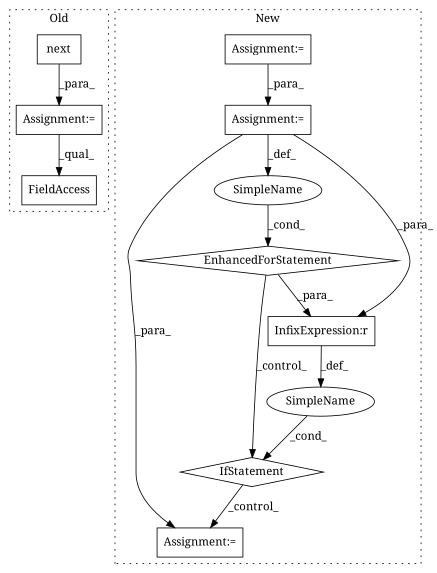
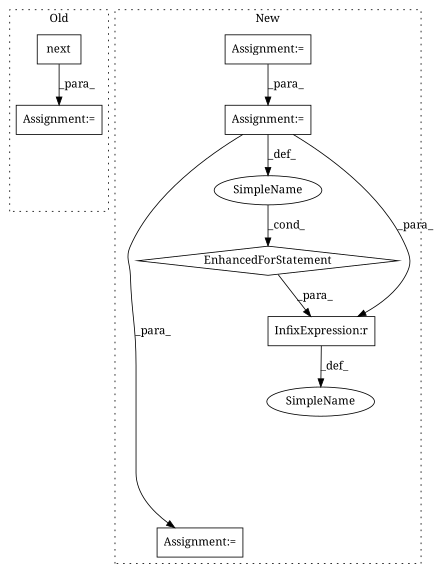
(59, 190) -> none
(252, 472) -> none
